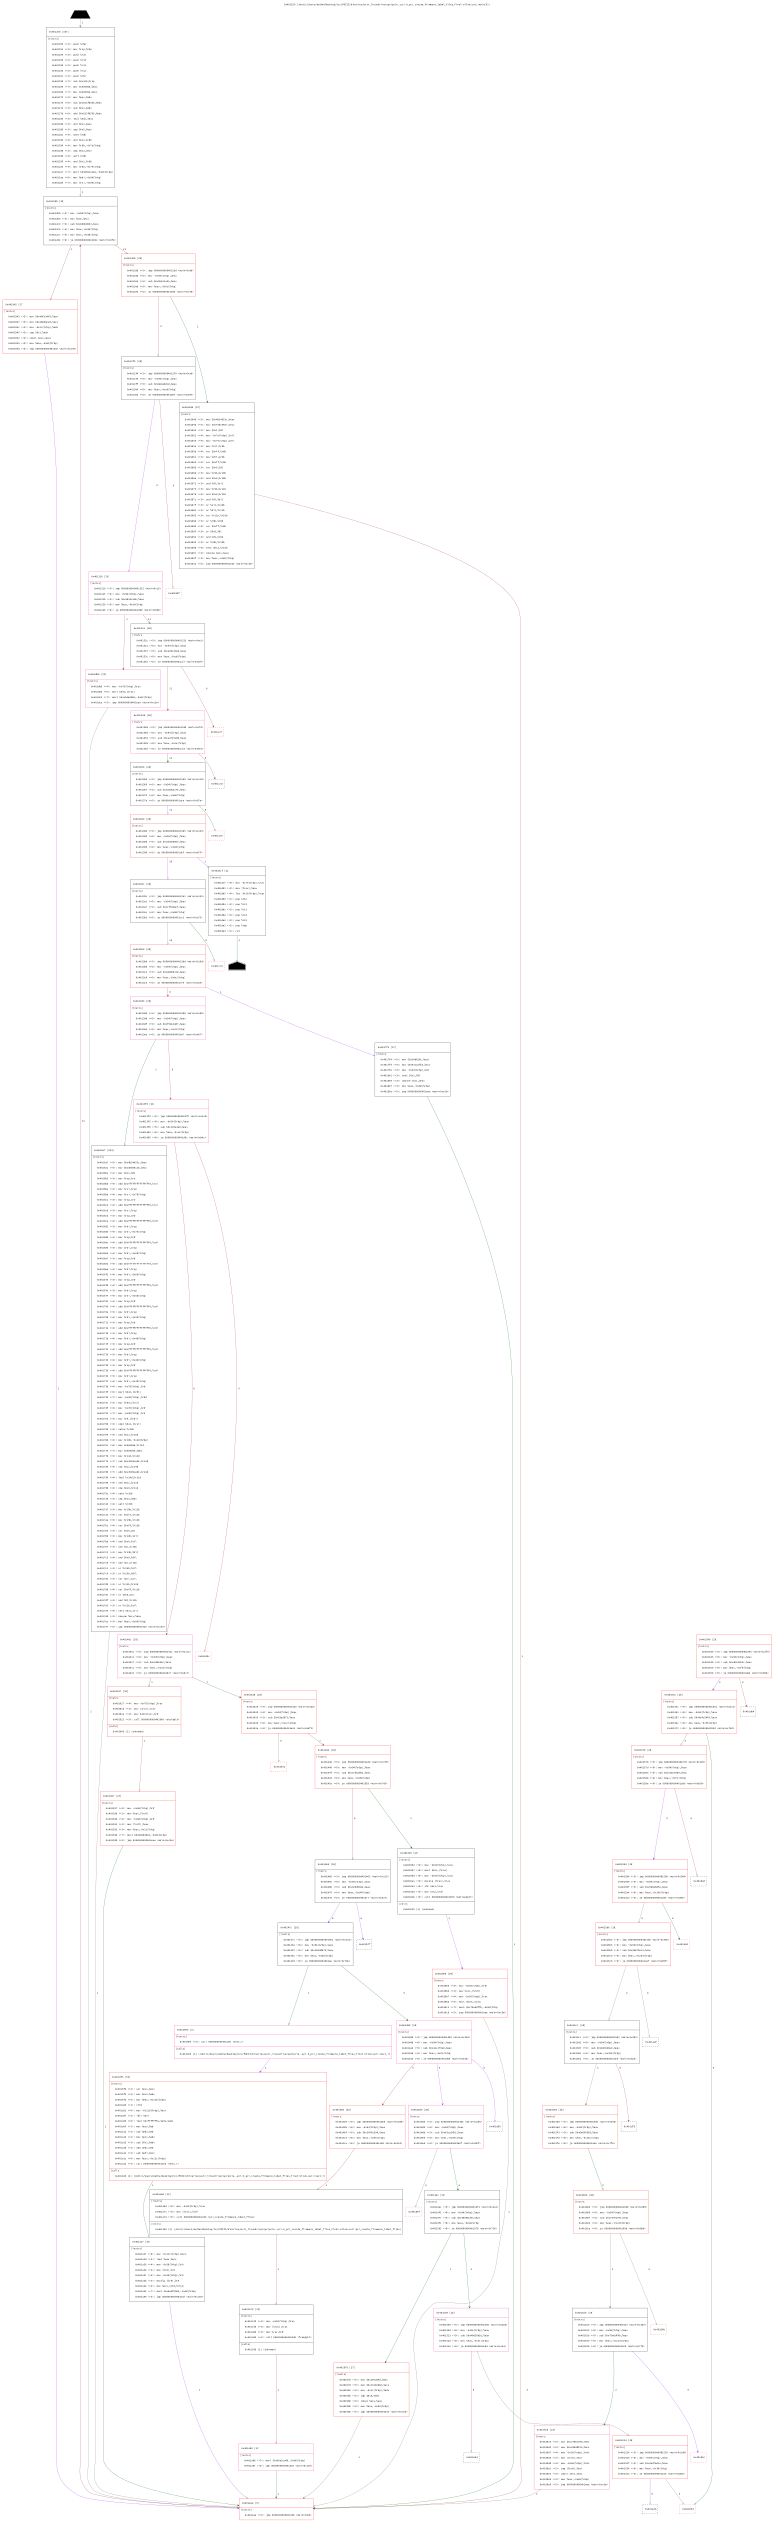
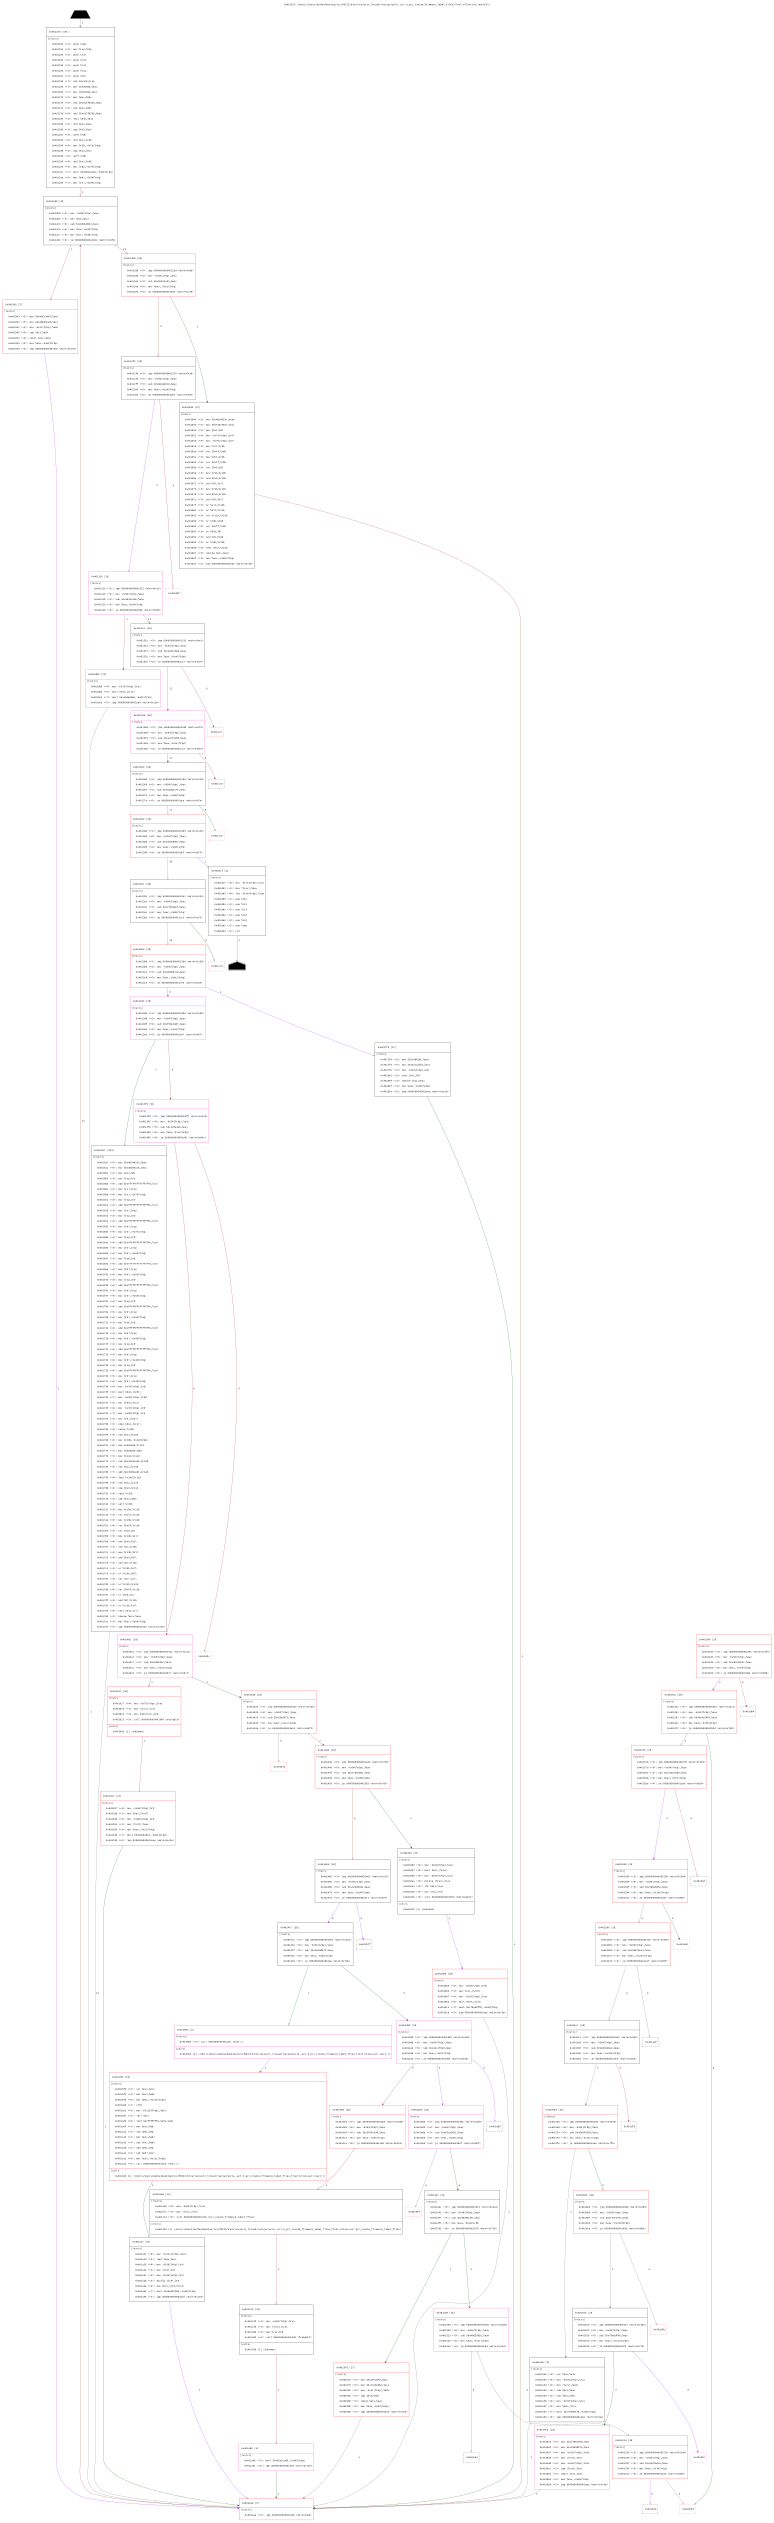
(97, 1993) -> (97, 1993)
none -> (567, 2390)
